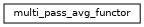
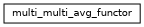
(72, 14) -> (72, 14)
